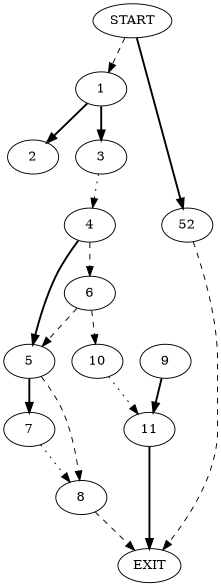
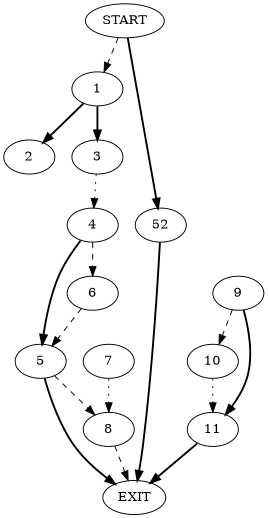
(93, 323) -> (227, 323)
(29, 391) -> (67, 434)
(218, 397) -> (152, 357)
